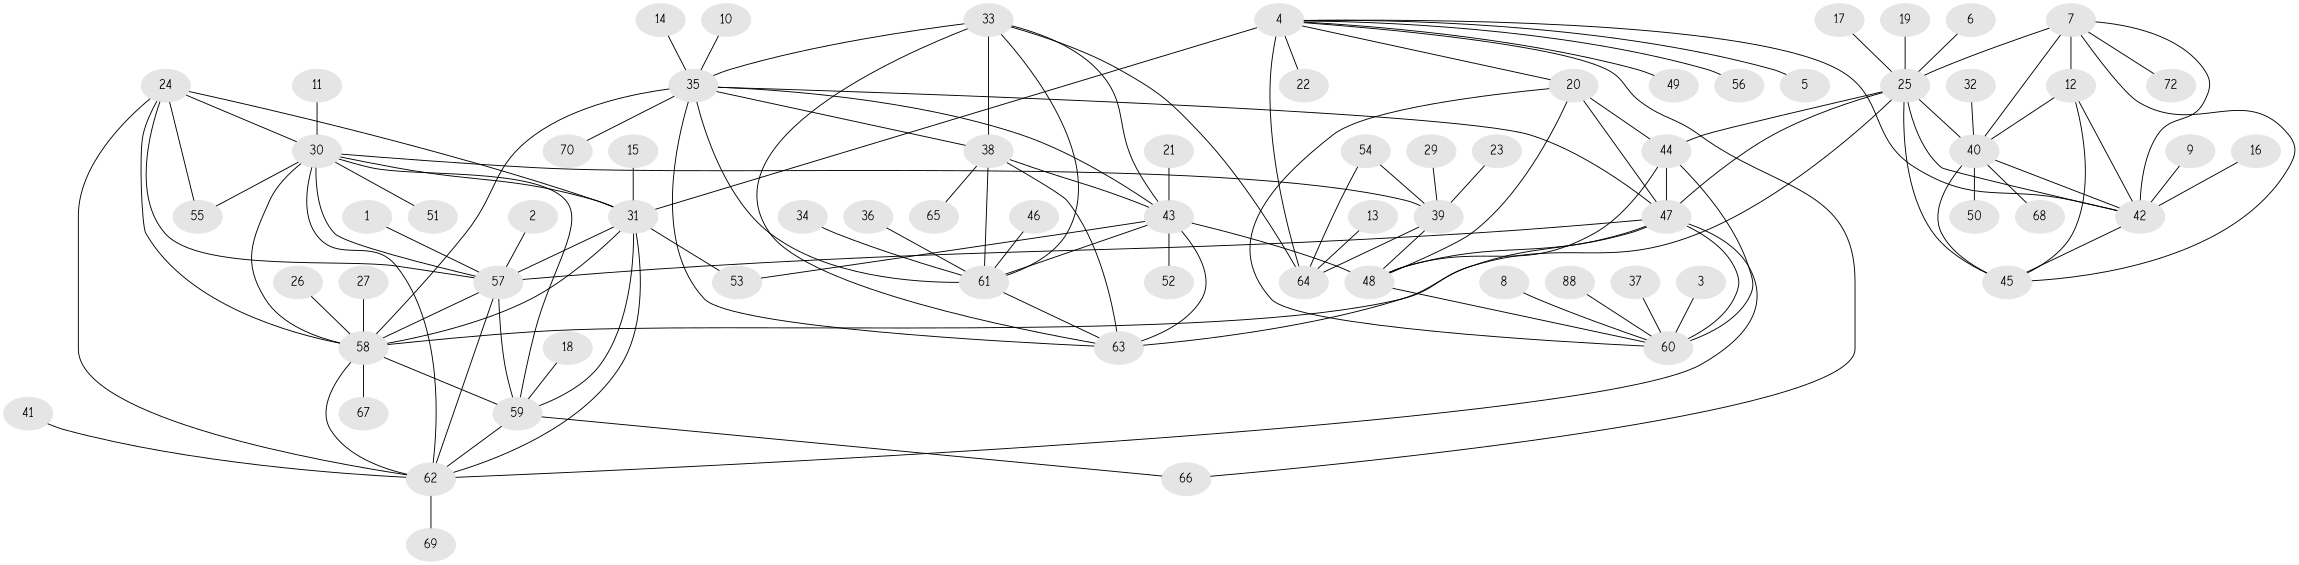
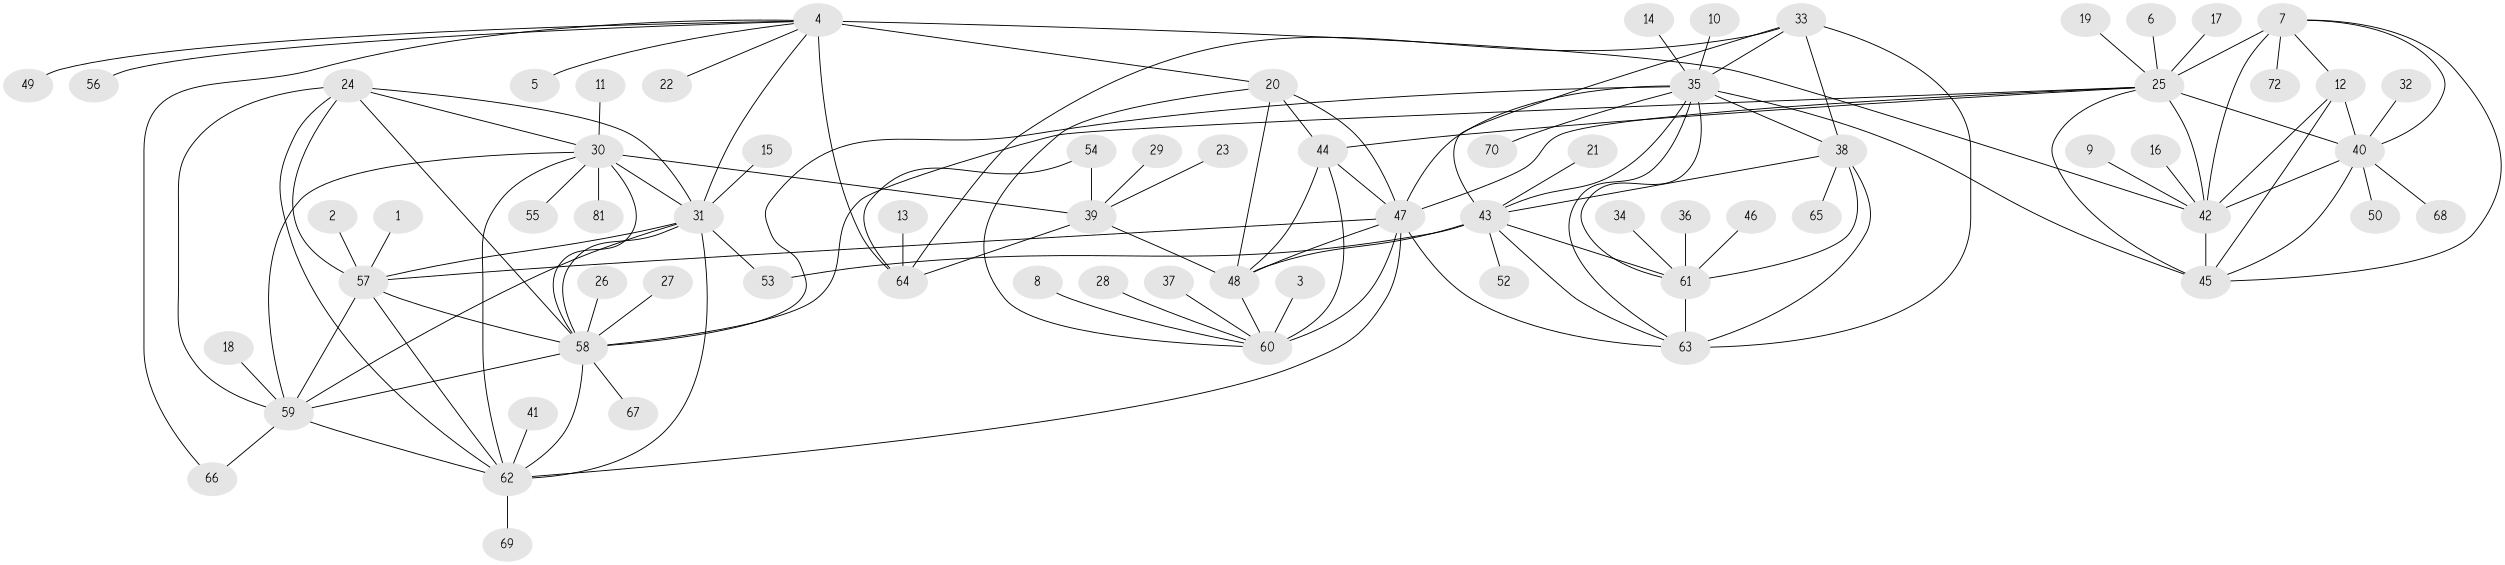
(1071, 147) -> none
(182, 151) -> (179, 223)
none -> (1956, 171)
(433, 217) -> (599, 217)
(360, 245) -> none
(1570, 282) -> (1103, 282)
